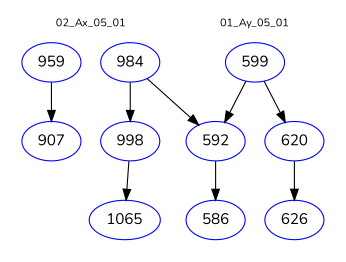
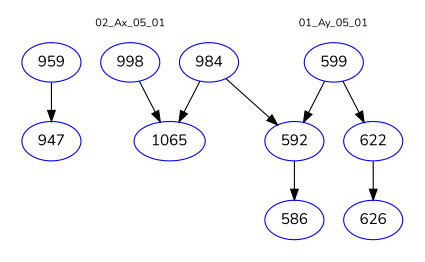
(130, 96) -> (192, 97)
(51, 141) -> (51, 141)
(294, 141) -> (373, 141)
